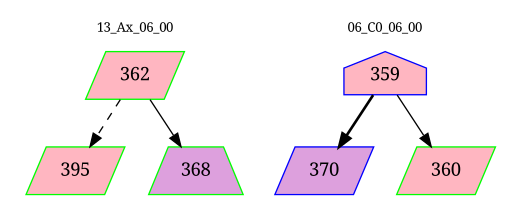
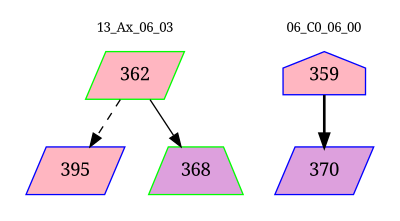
(135, 28) -> (135, 28)
(75, 171) -> (75, 171)
(446, 171) -> none
